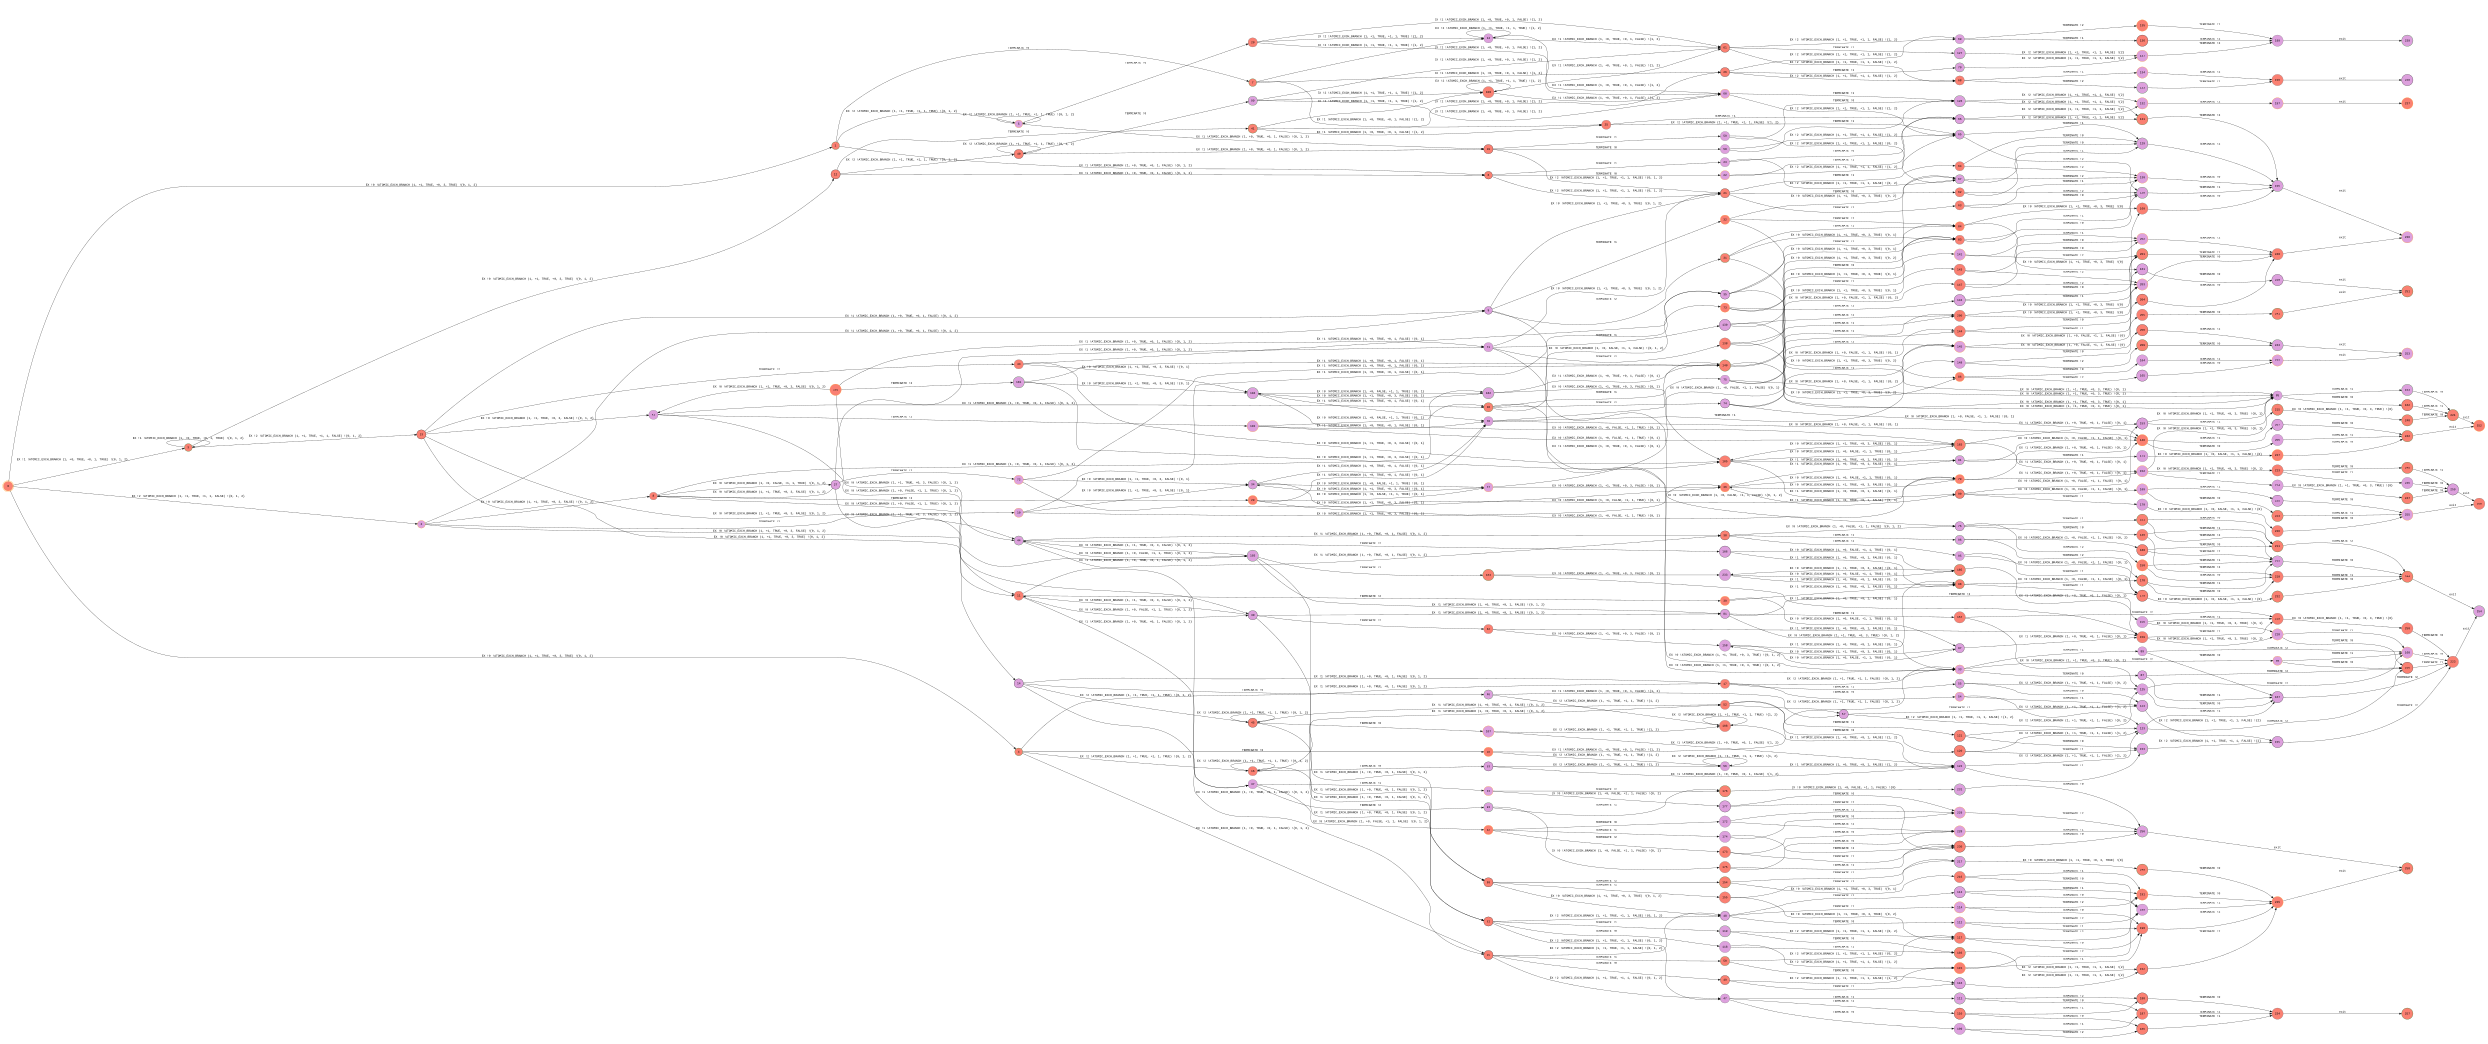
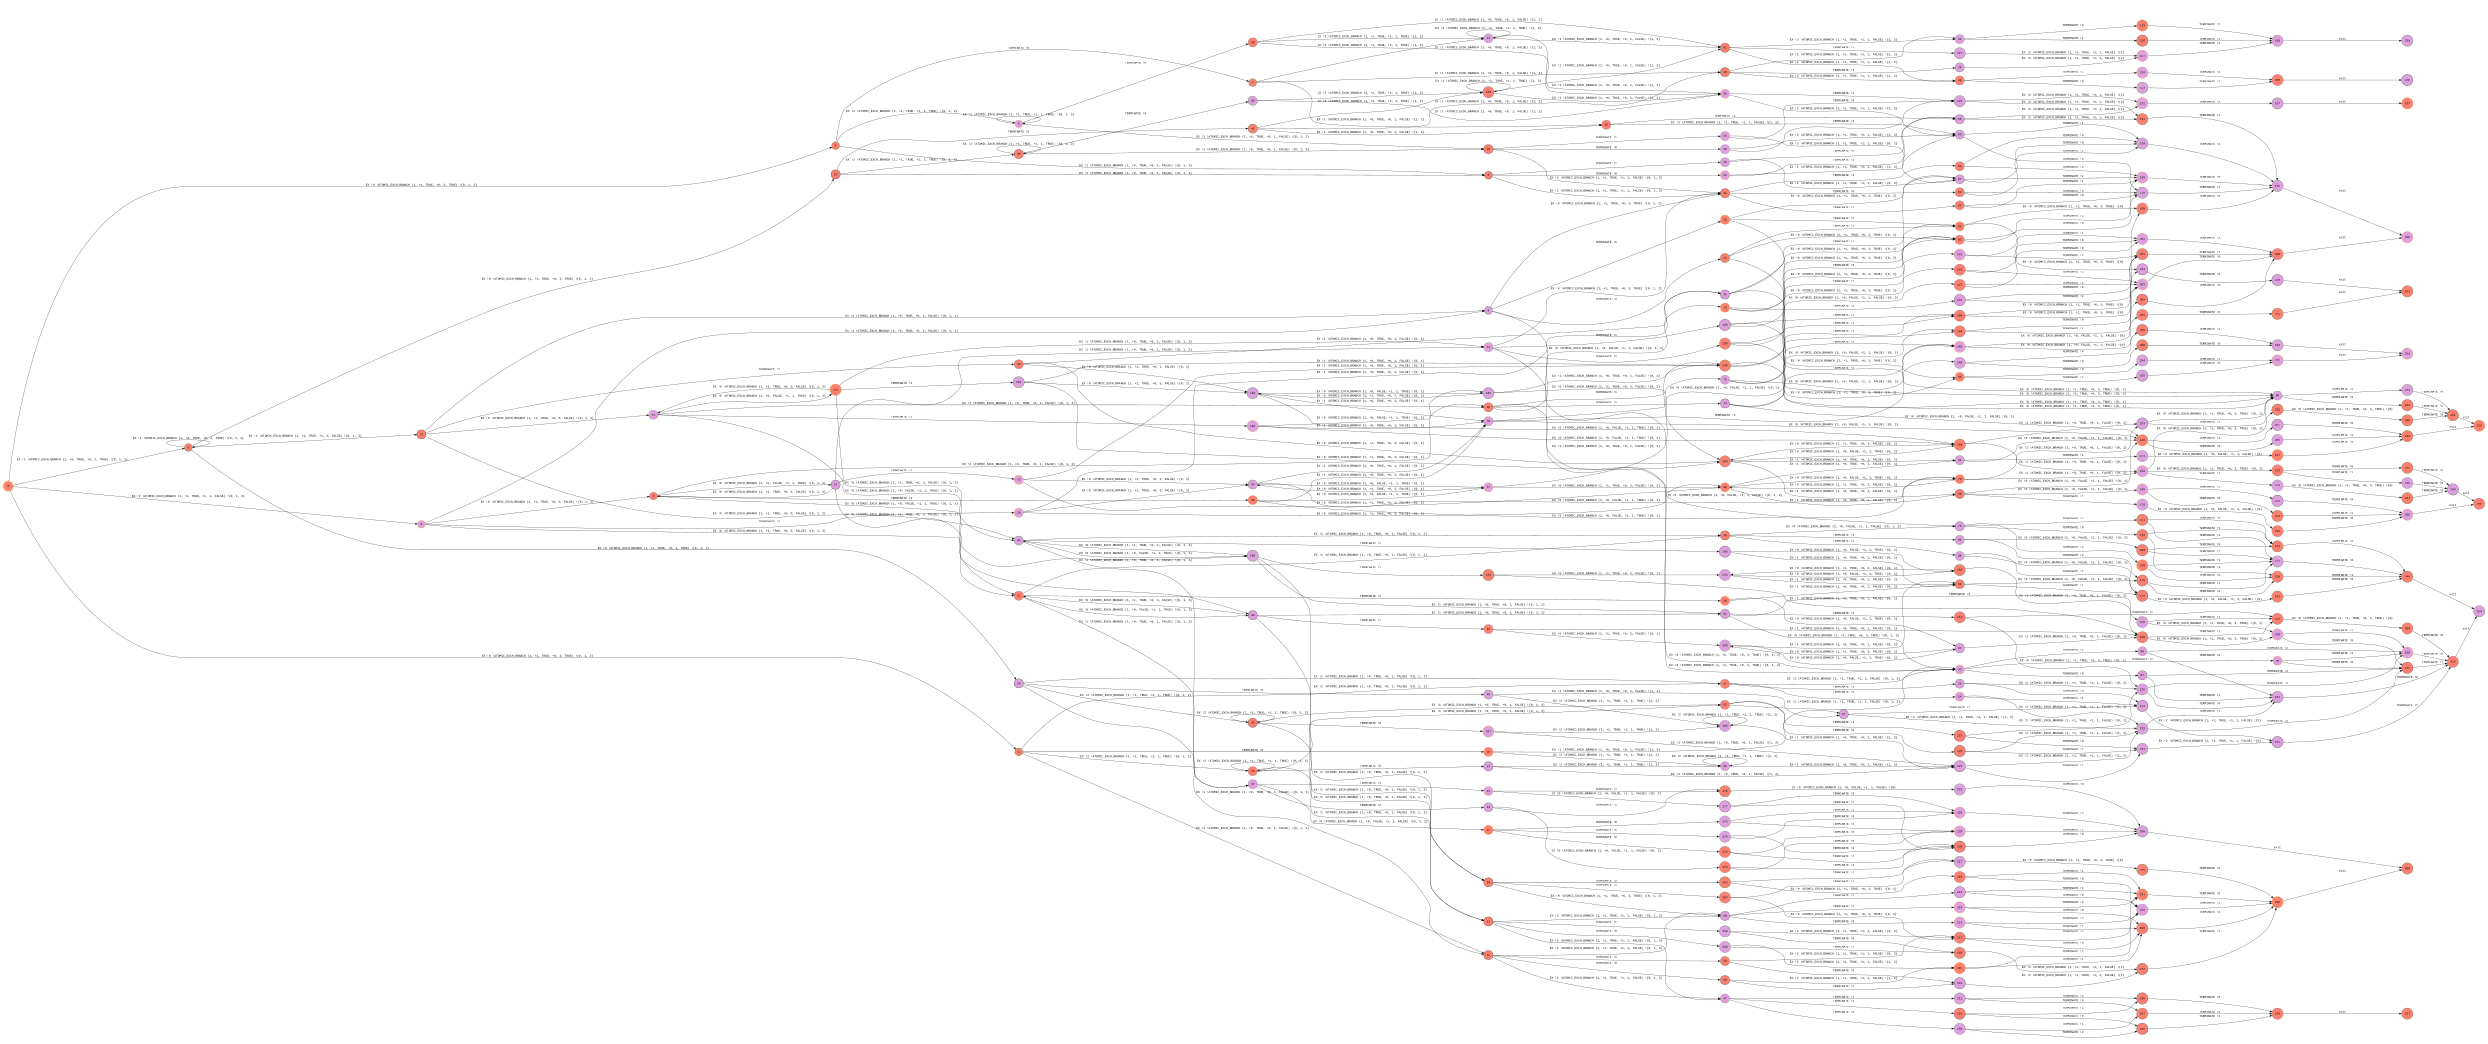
(1487, 66) -> none
(2277, 103) -> (2277, 103)
none -> (744, 402)
(747, 539) -> (615, 550)
(1725, 726) -> (1725, 726)
